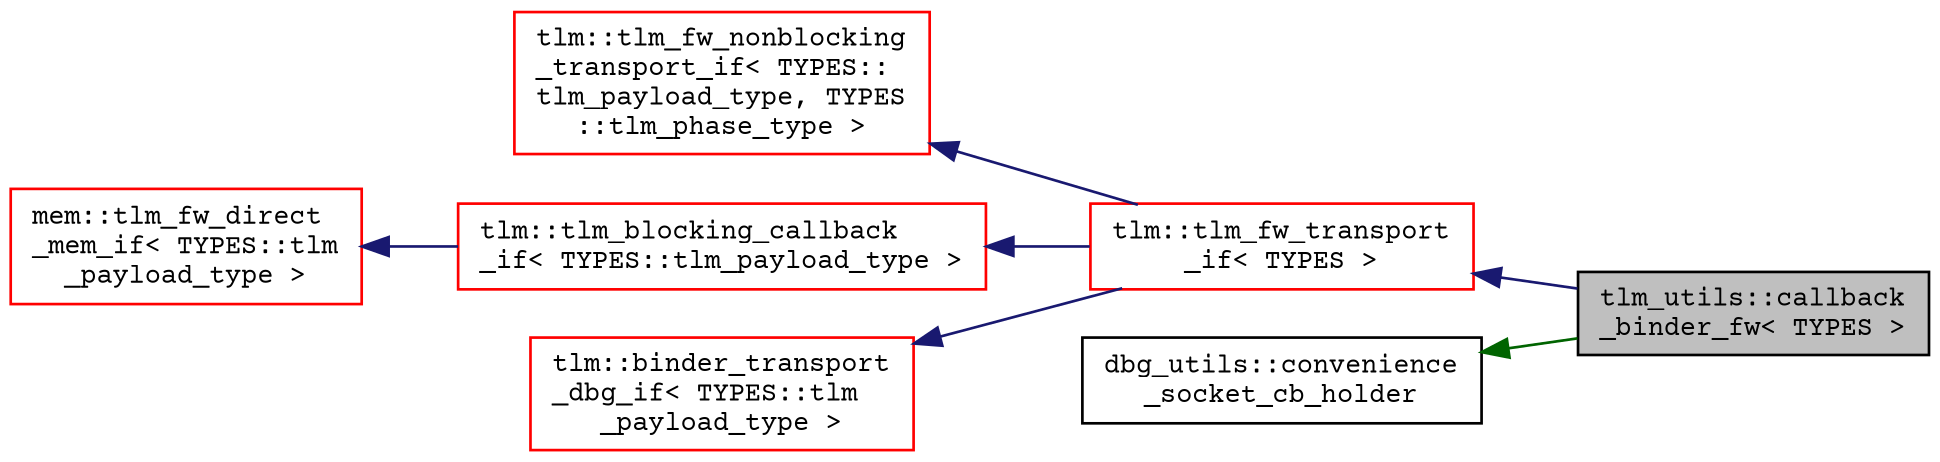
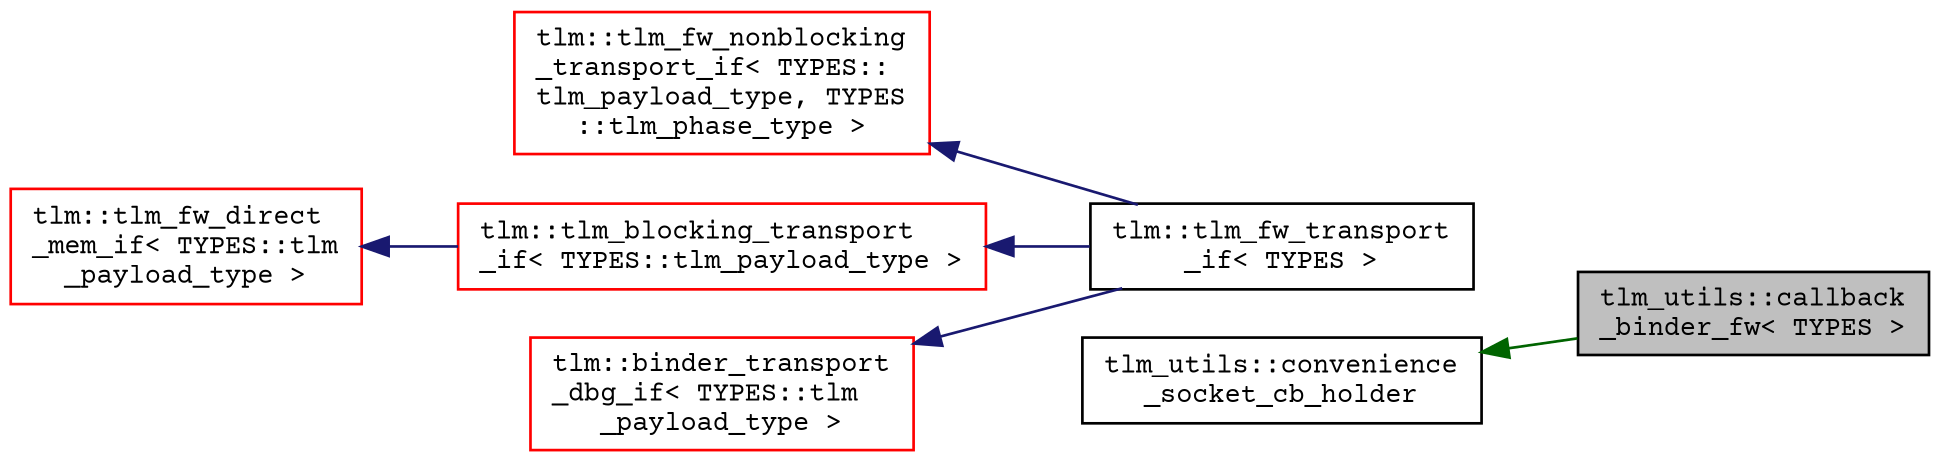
(186, 246) -> (186, 246)
(722, 246) -> (722, 246)
(1282, 246) -> (1282, 246)
(1539, 283) -> none
(1282, 380) -> (1282, 380)
